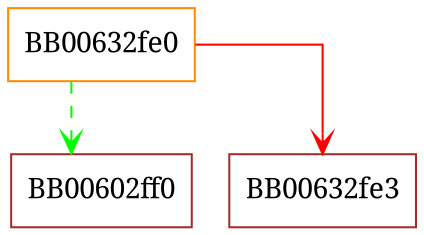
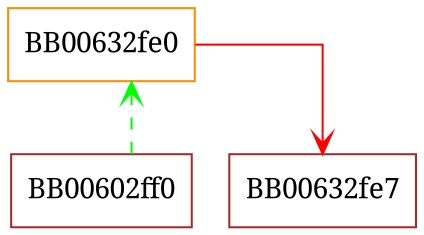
(71, 107) -> (132, 128)
(323, 191) -> (323, 191)
